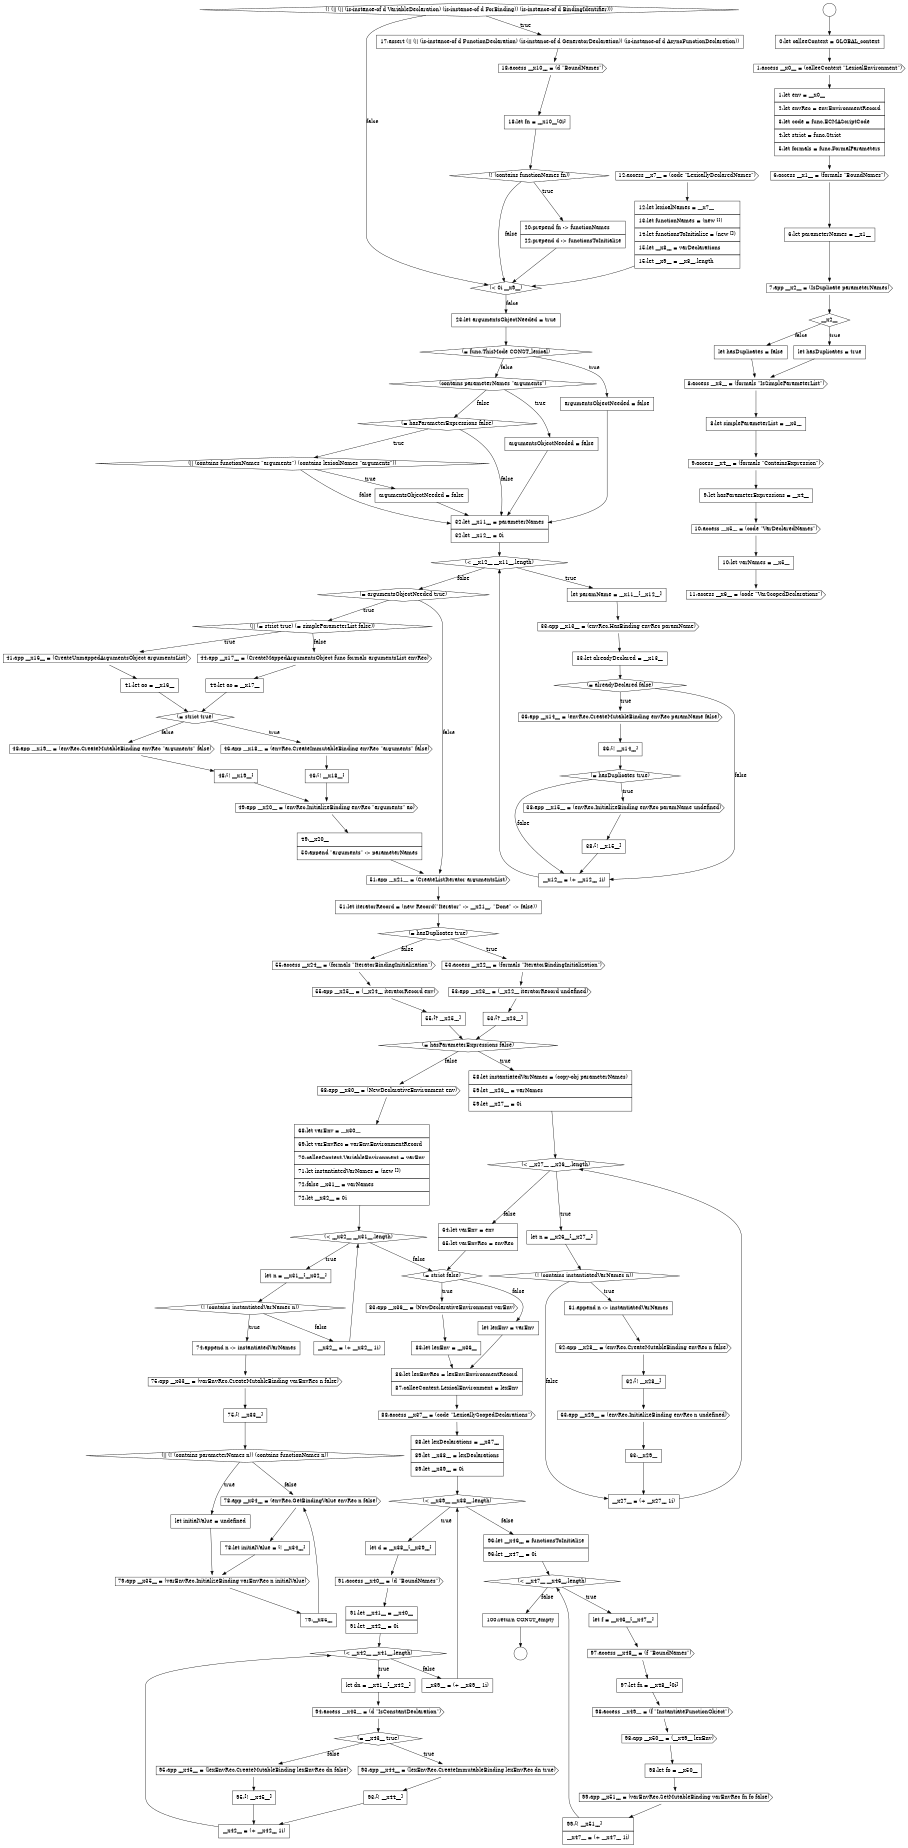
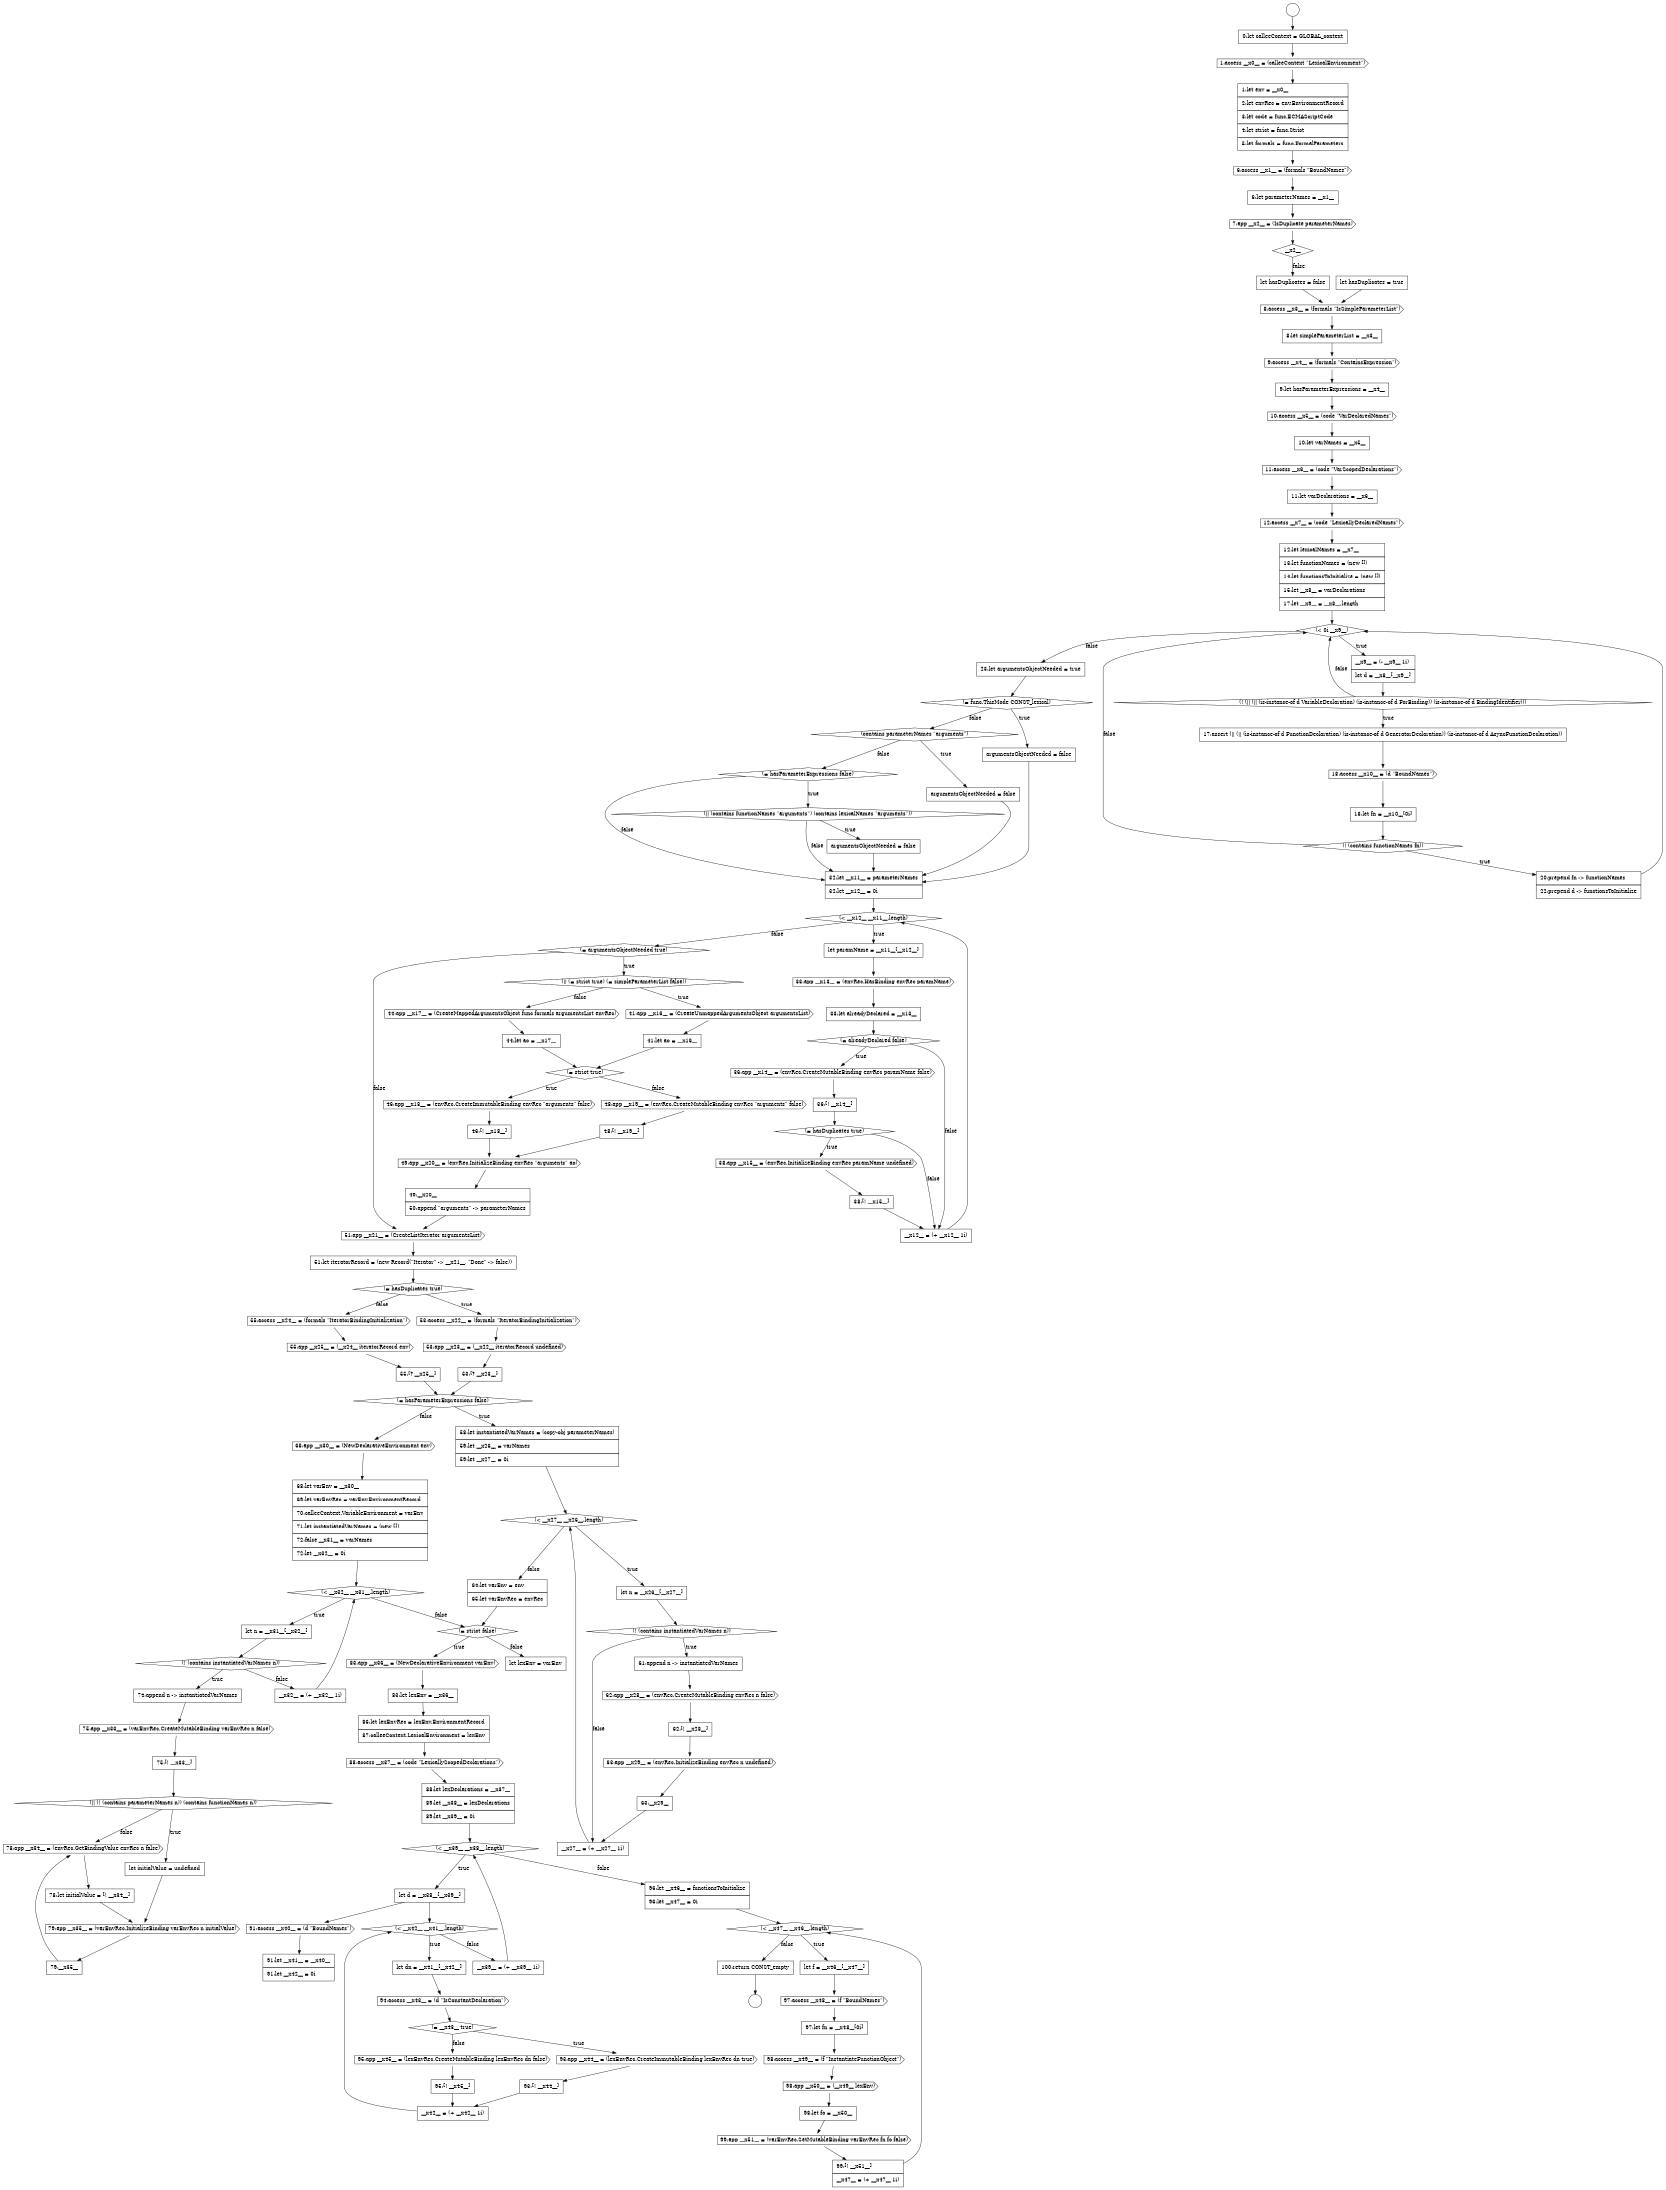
(676, 261) -> (1321, 604)
(829, 334) -> none
none -> (1332, 497)
none -> (1383, 669)
(488, 1350) -> none
(380, 1638) -> (430, 1910)
